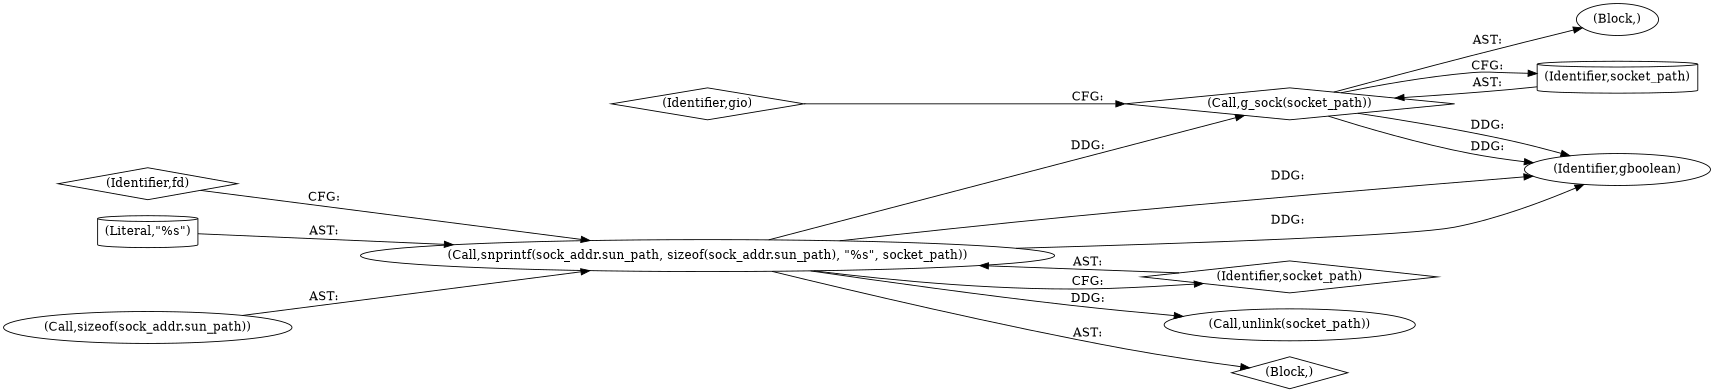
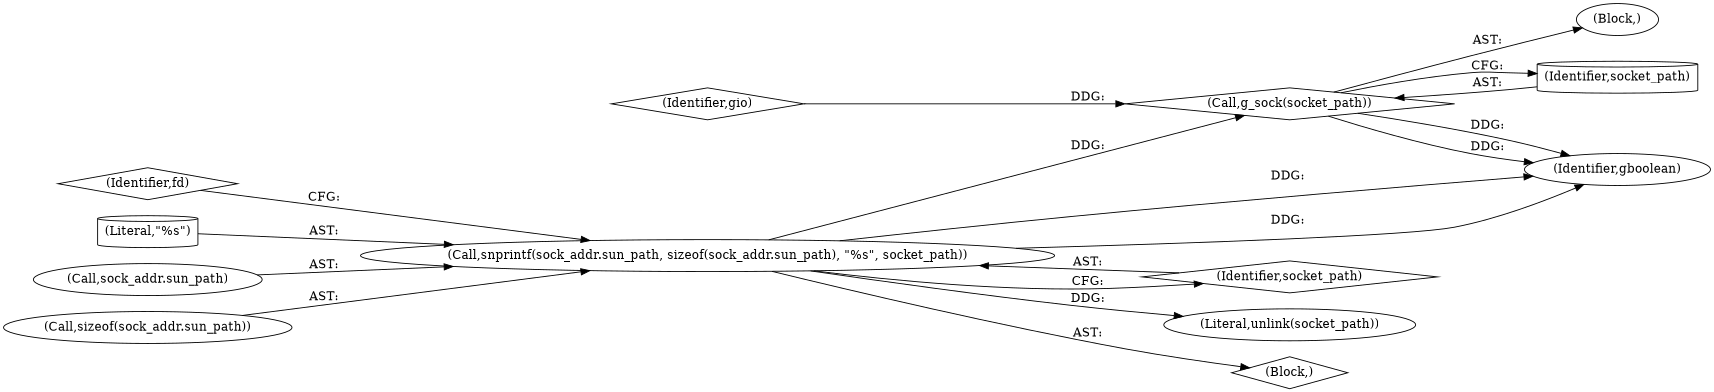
(1090, 97) -> (1090, 97)
none -> (148, 280)
(1290, 325) -> (1290, 325)
